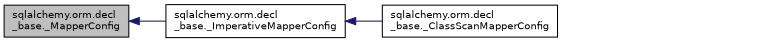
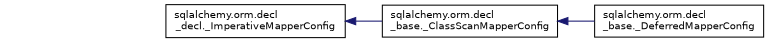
(66, 21) -> none
(256, 21) -> (256, 21)
none -> (679, 21)
